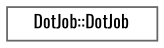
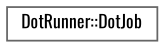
(82, 24) -> (82, 24)
